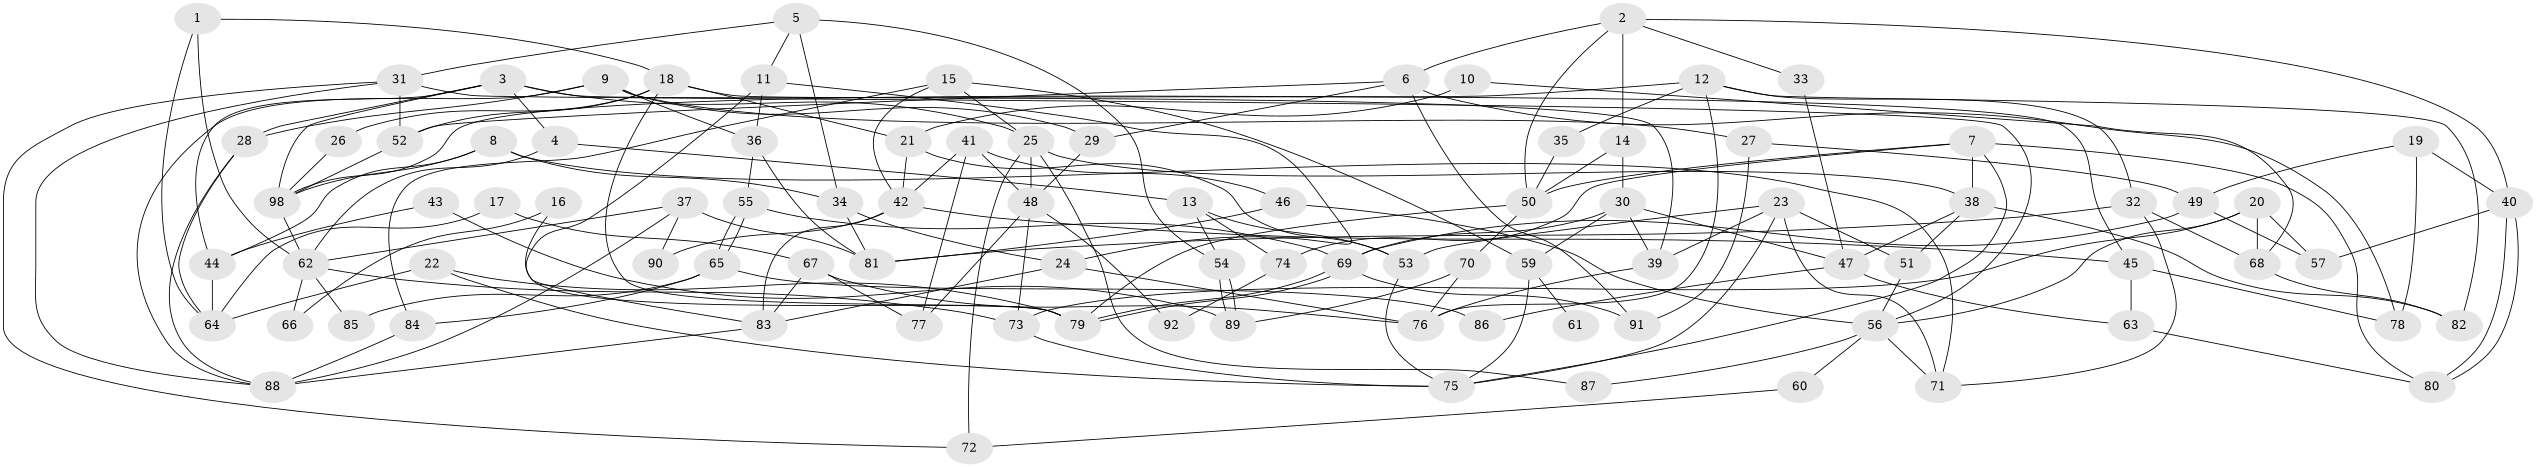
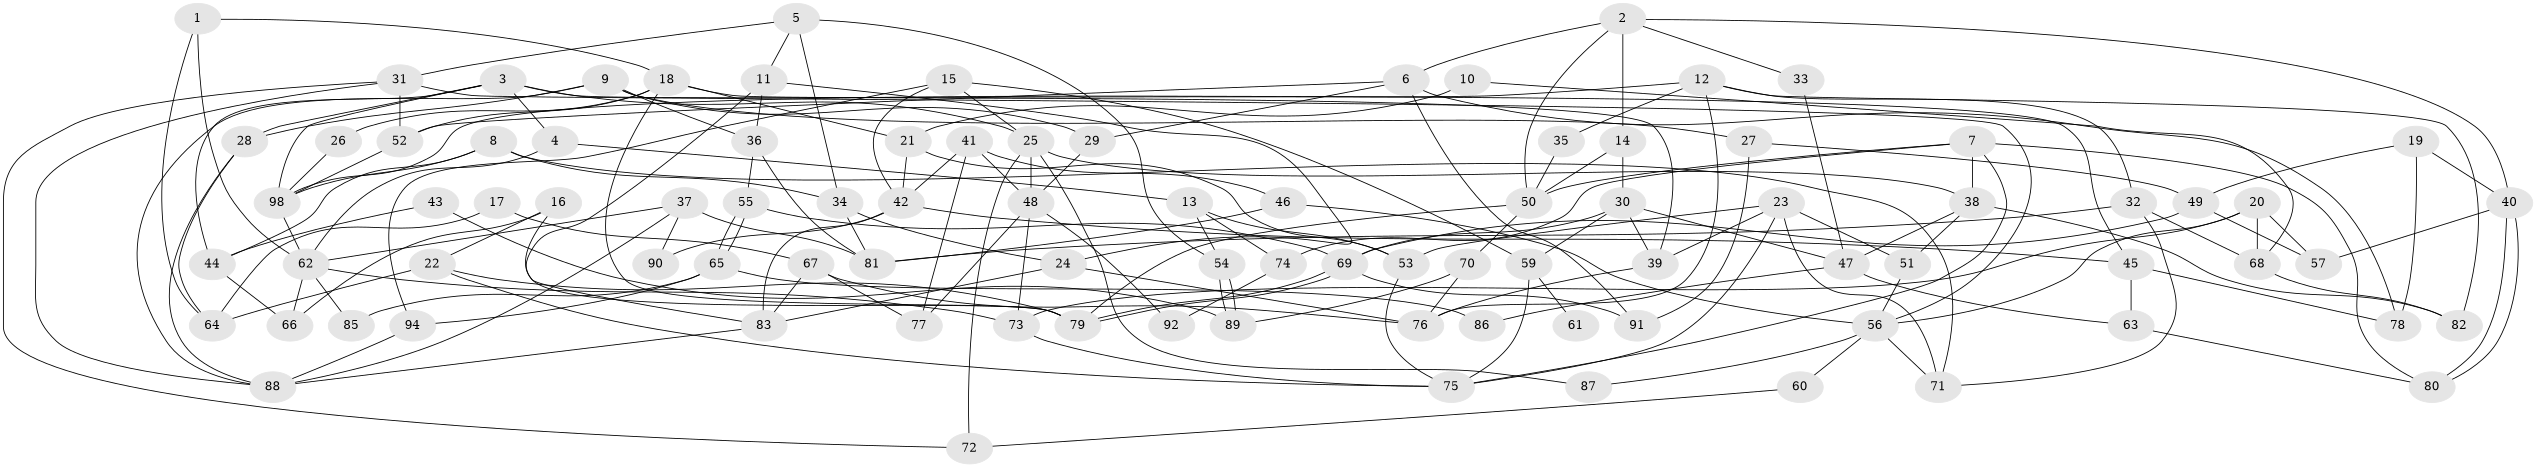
none -> (478, 242)
(212, 295) -> (251, 295)
(413, 326) -> (413, 326)
